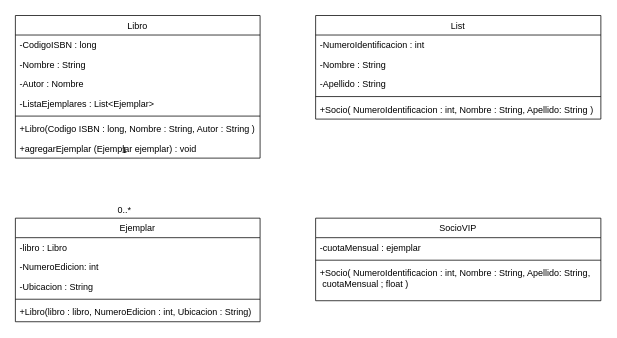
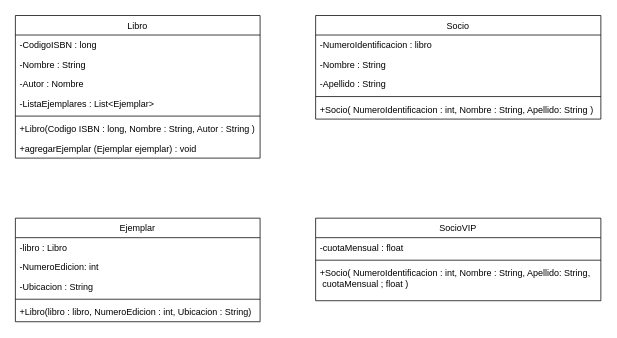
(458, 26) -> (458, 26)
(379, 45) -> (383, 45)
(124, 150) -> none
(124, 210) -> none
(374, 248) -> (367, 248)
